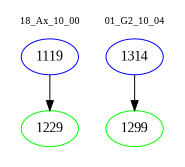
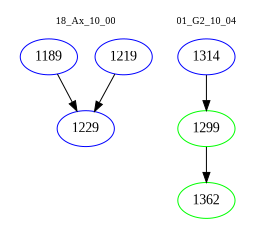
none -> (49, 57)
(50, 57) -> (124, 57)
(50, 129) -> (86, 129)
none -> (206, 200)
